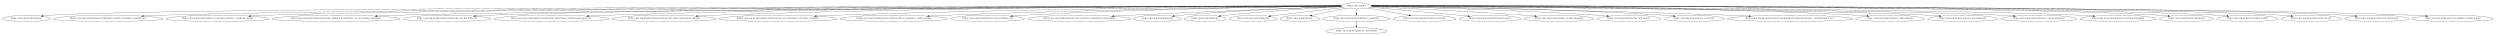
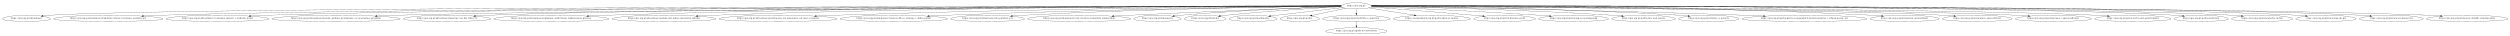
(1425, 18) -> (1432, 18)
